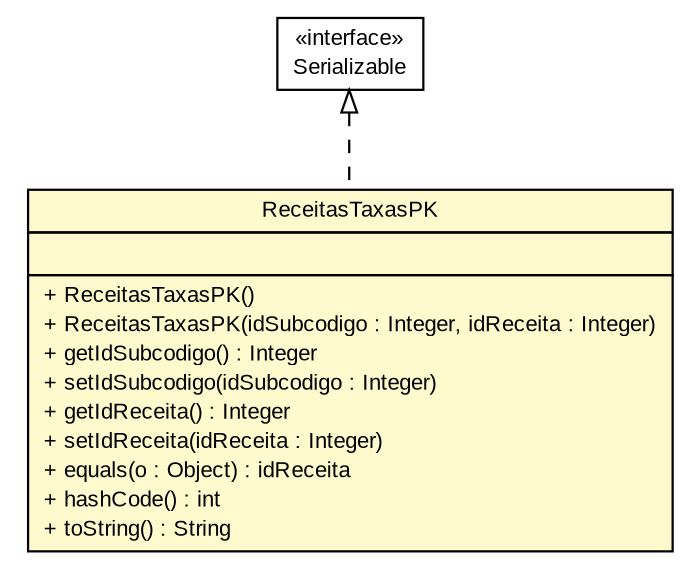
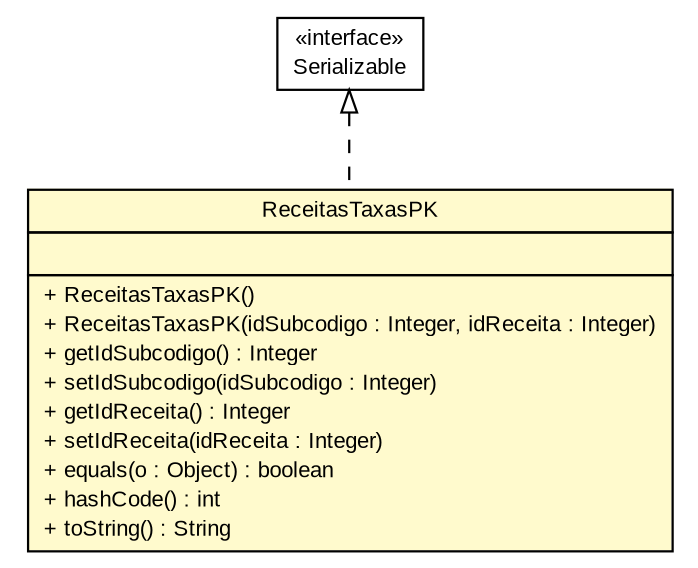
(198, 471) -> (190, 471)
